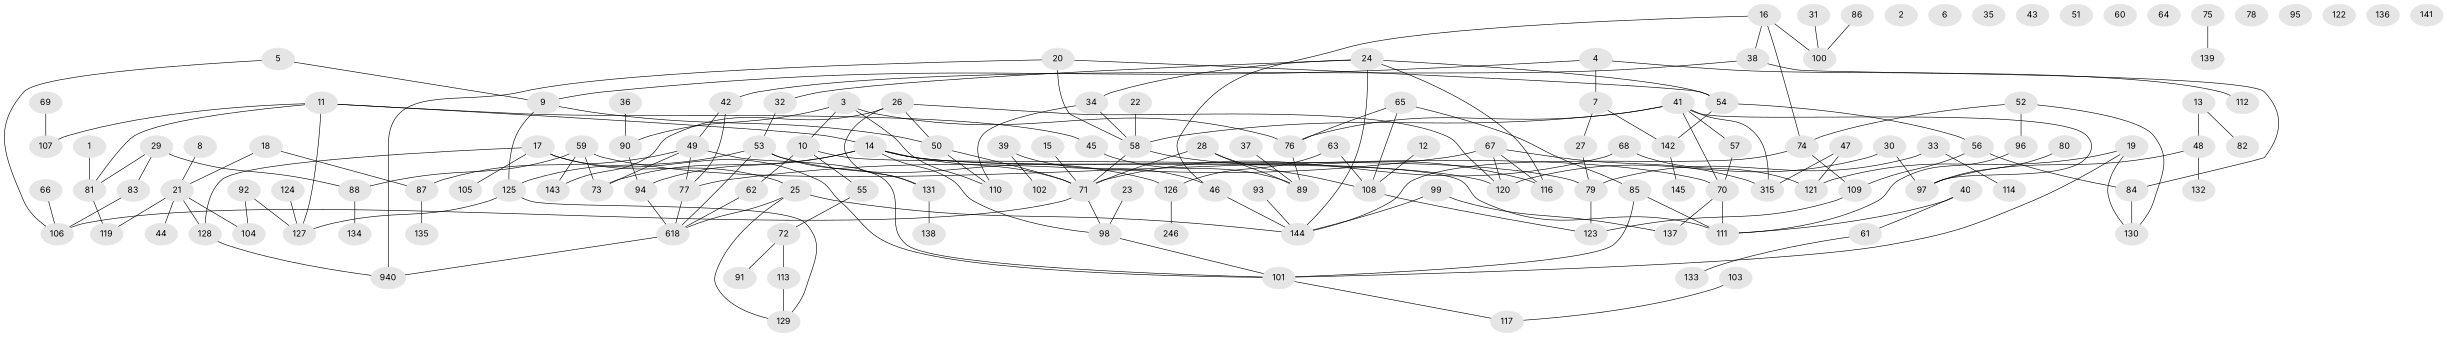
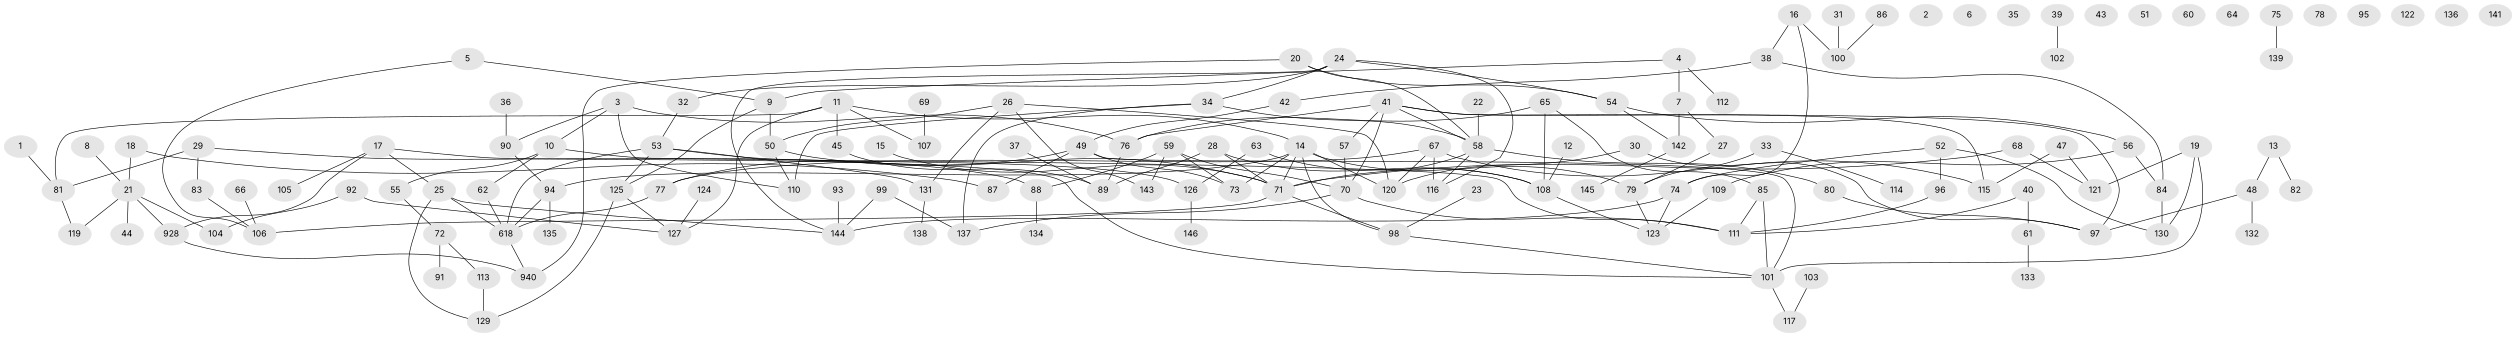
none -> (1021, 124)
(718, 149) -> none
none -> (1656, 163)
(1835, 174) -> (1664, 212)
(1215, 190) -> none
(1767, 190) -> (1984, 190)
(422, 207) -> (550, 212)
(205, 234) -> (172, 234)
(1171, 234) -> (1191, 234)
